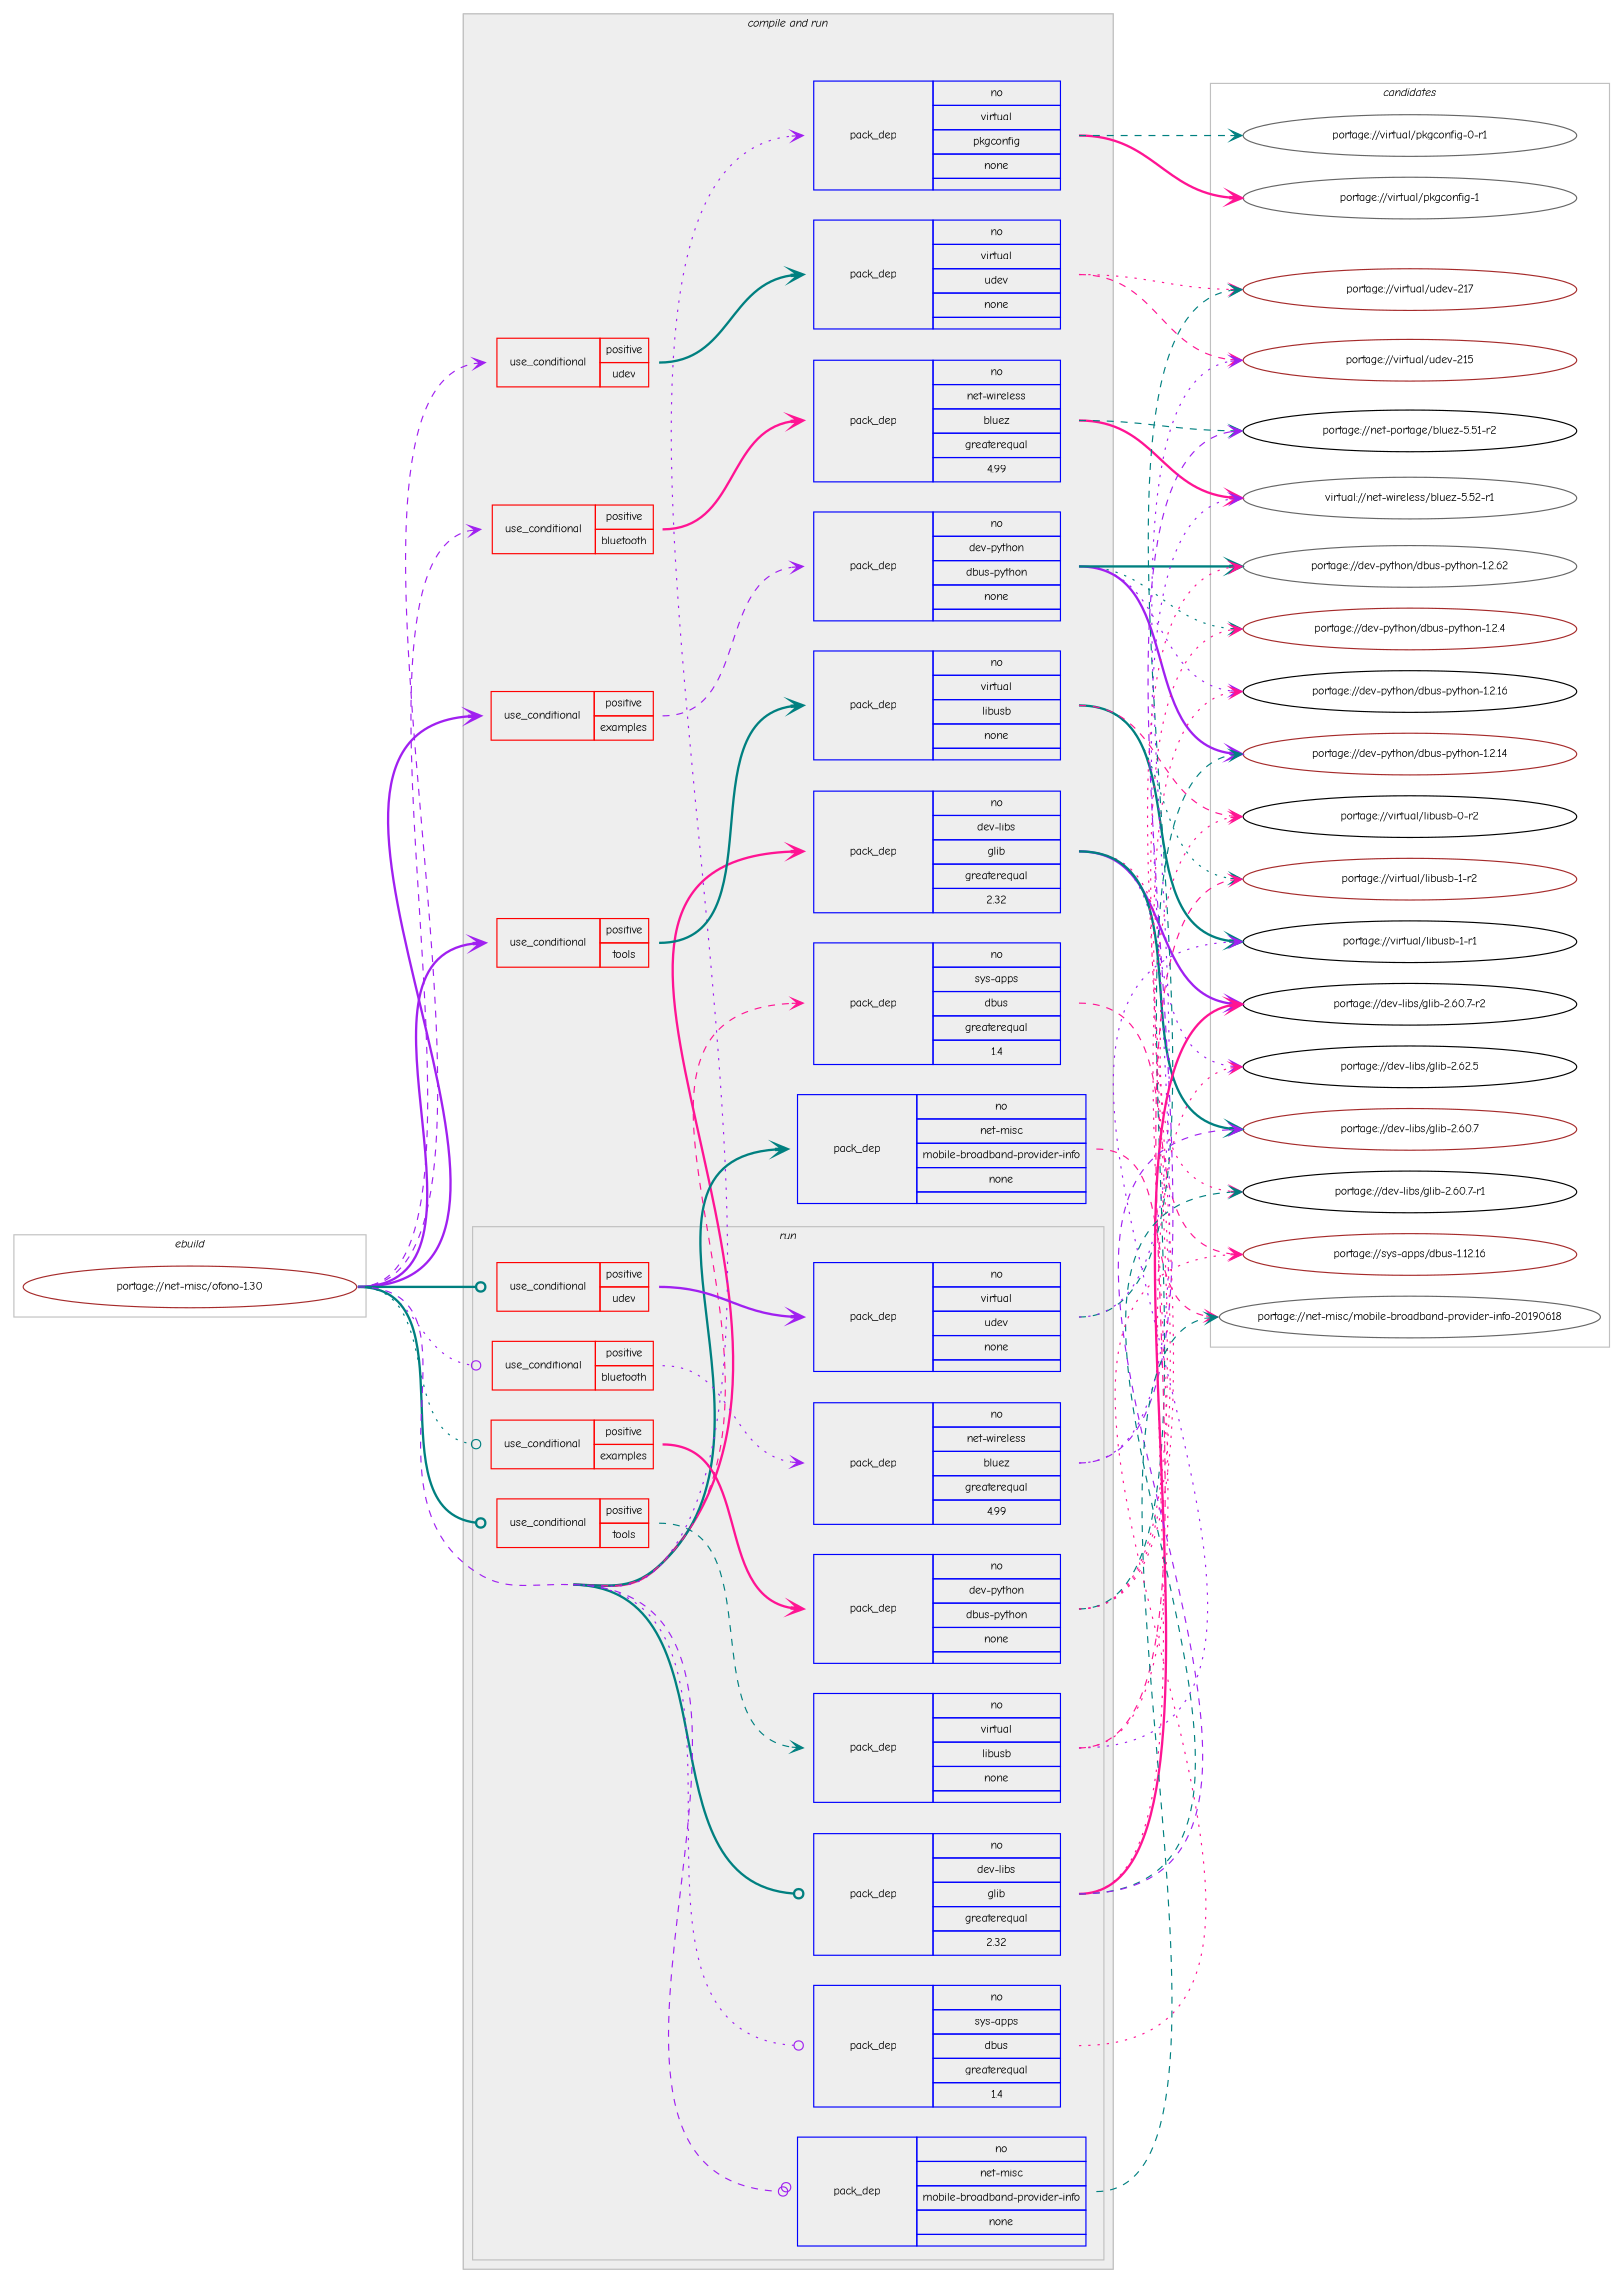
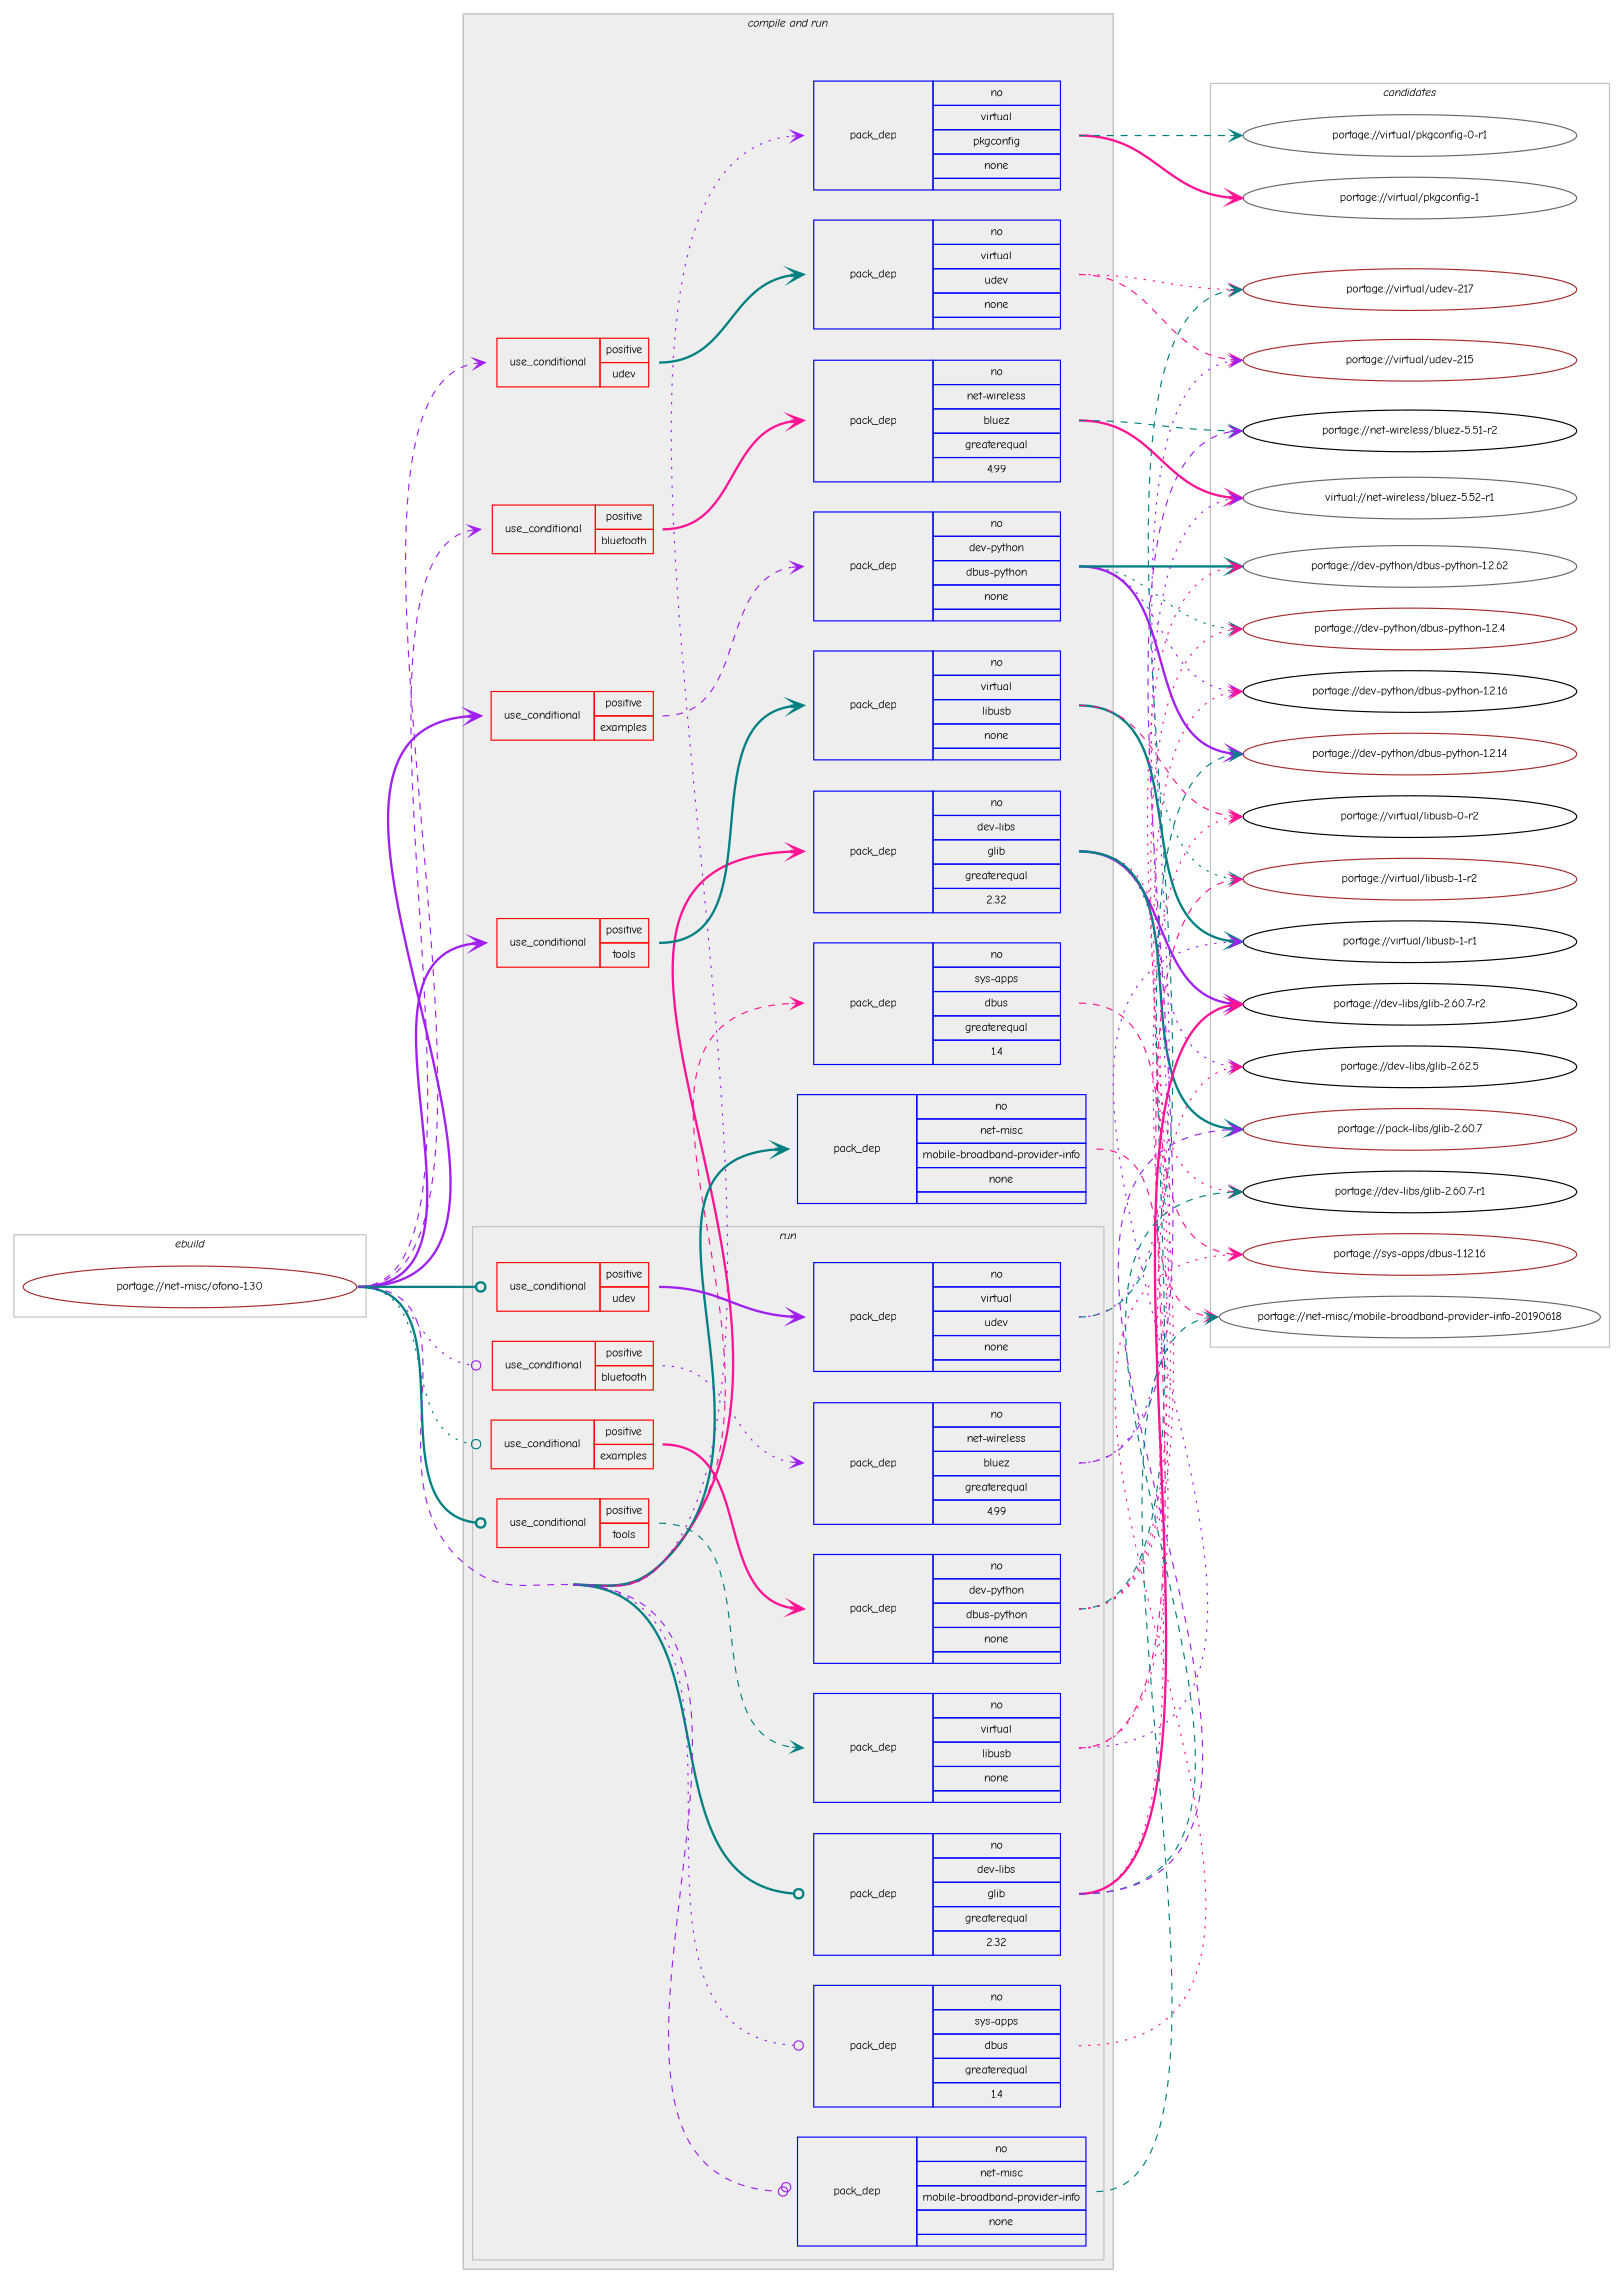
(1410, 431) -> (1410, 431)
(1410, 1129) -> (1410, 1129)
